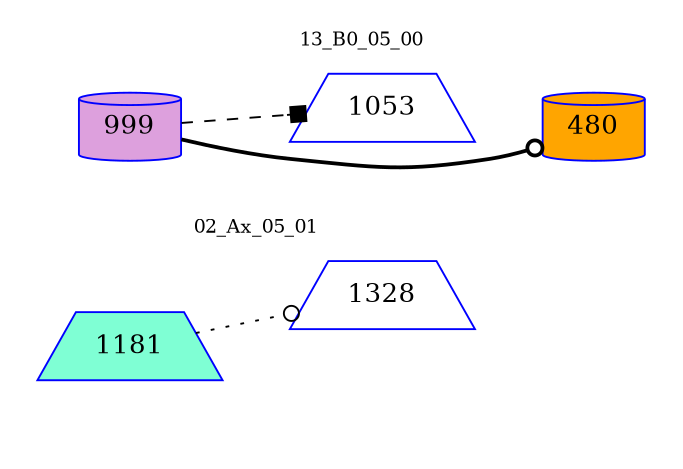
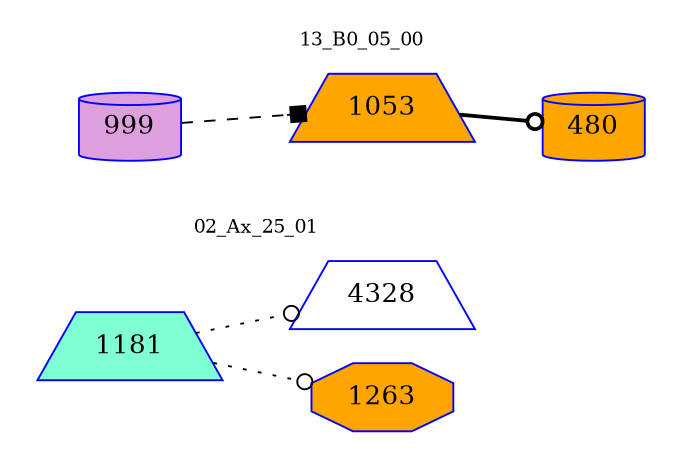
(382, 108) -> (382, 108)
(354, 165) -> (494, 118)
(256, 228) -> (256, 228)
(382, 295) -> (382, 295)
none -> (382, 397)
